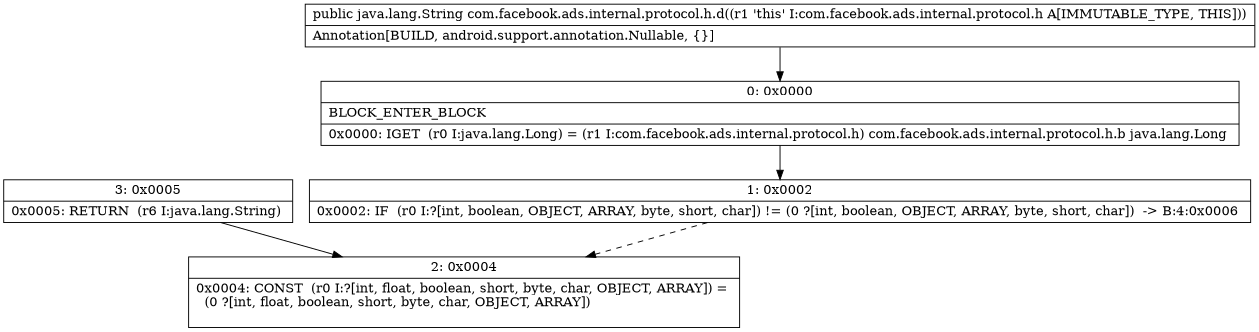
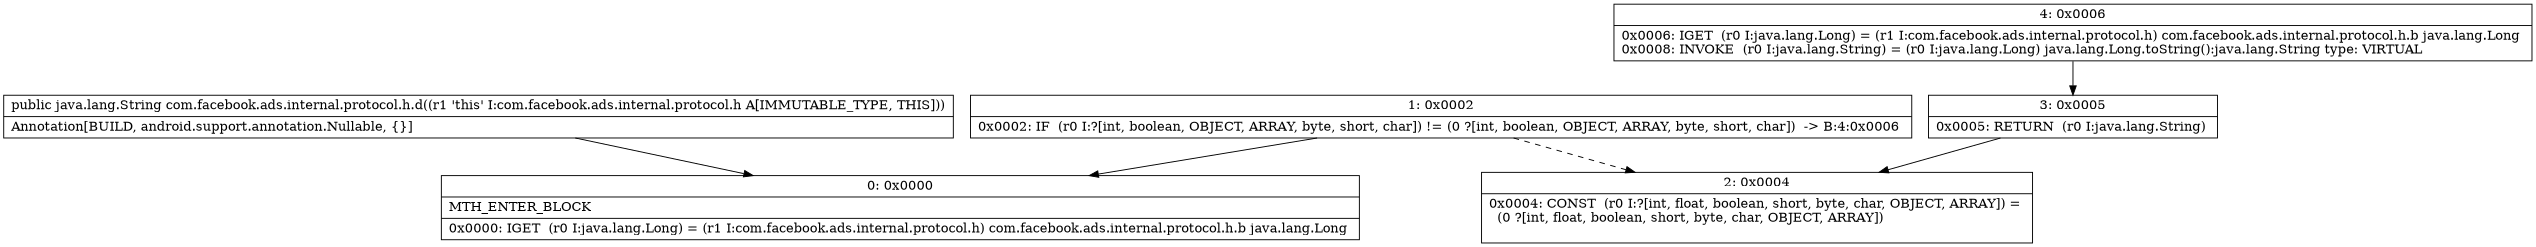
none -> (2073, 33)
(407, 113) -> (520, 207)
(780, 158) -> (1208, 156)
(148, 211) -> (2073, 127)
